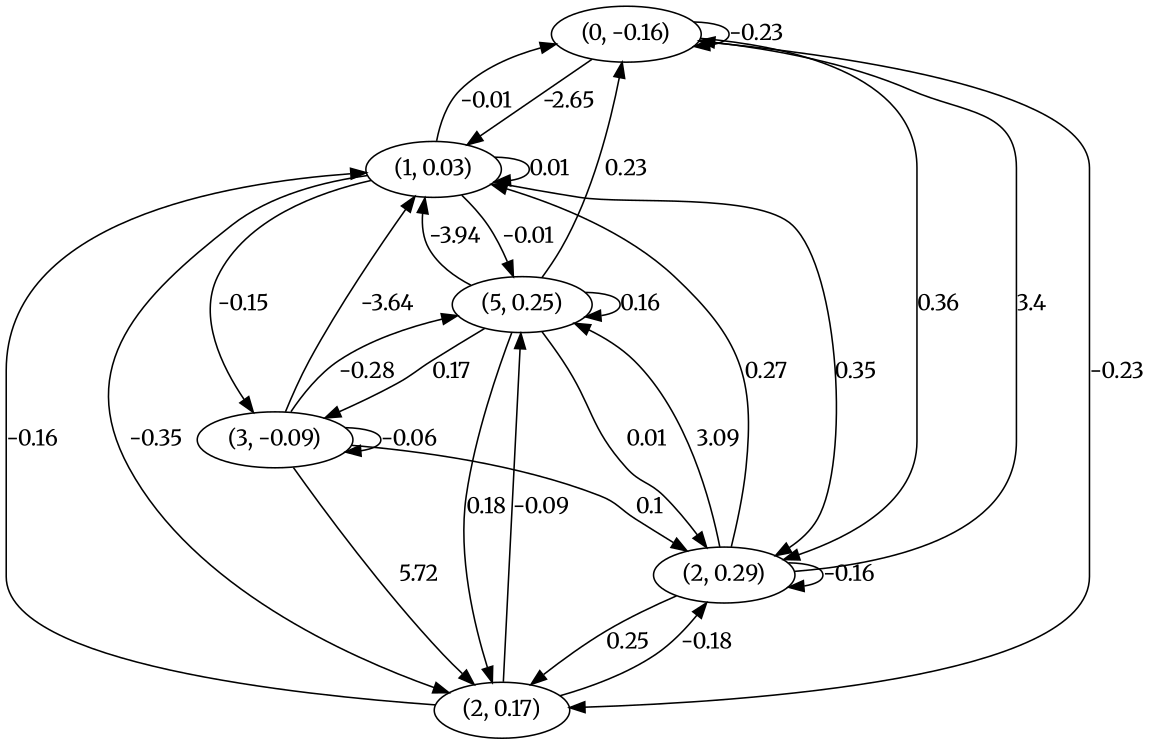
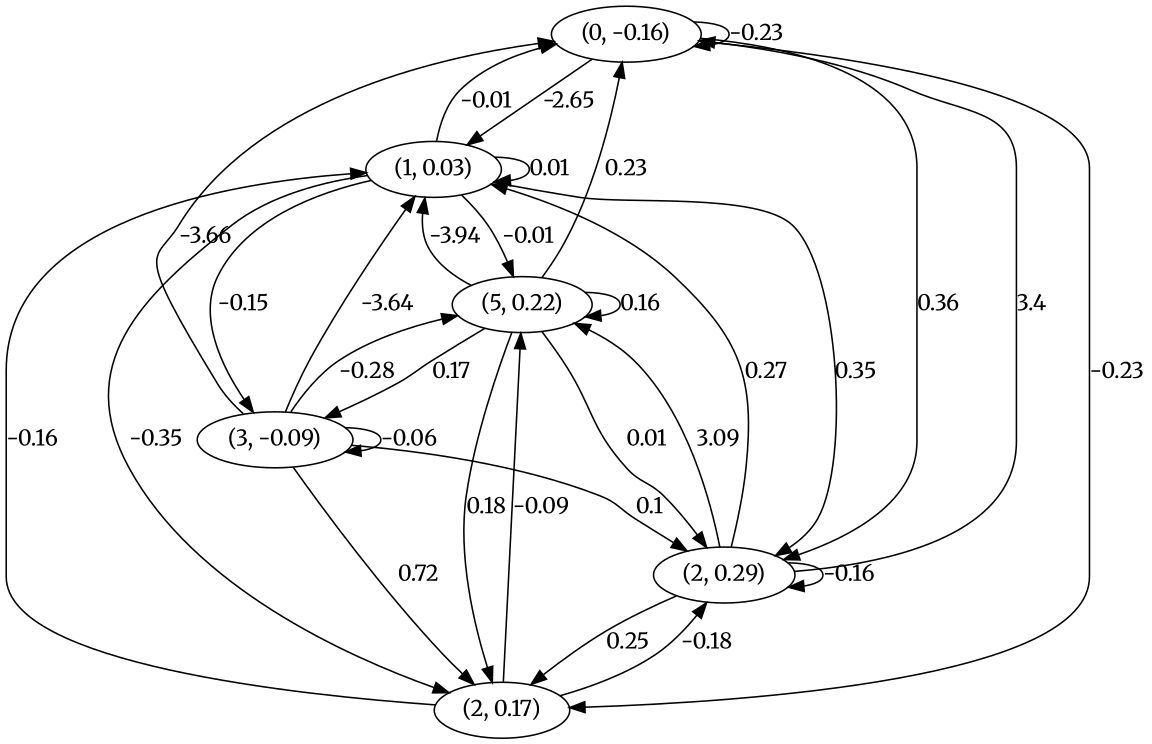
none -> (244, 153)
(522, 305) -> (522, 305)
(419, 575) -> (419, 575)
